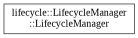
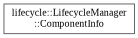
(69, 19) -> (69, 19)
